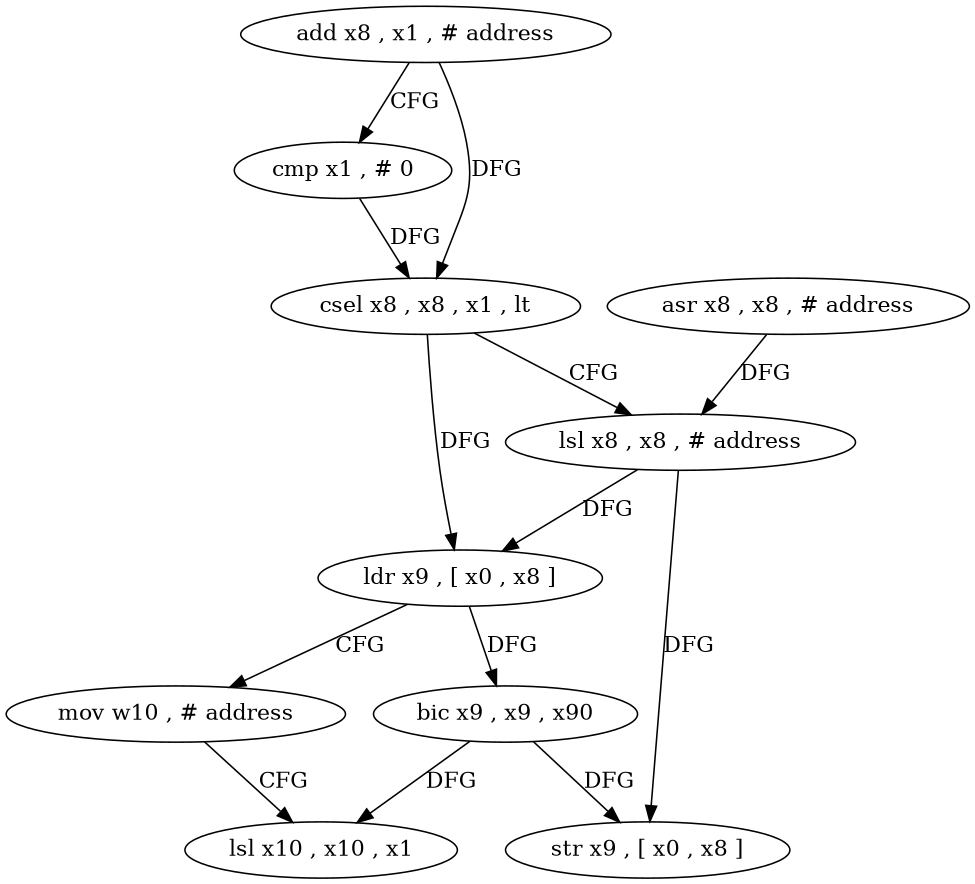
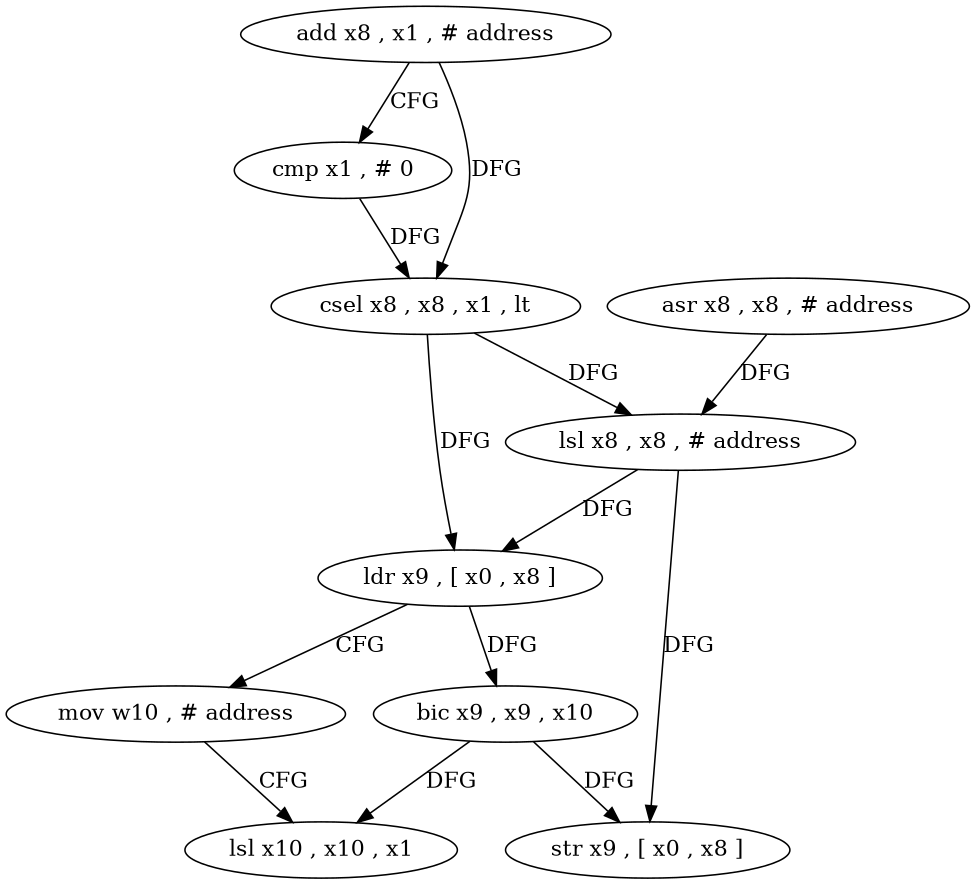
(594, 374) -> (594, 374)
(506, 714) -> (506, 714)
